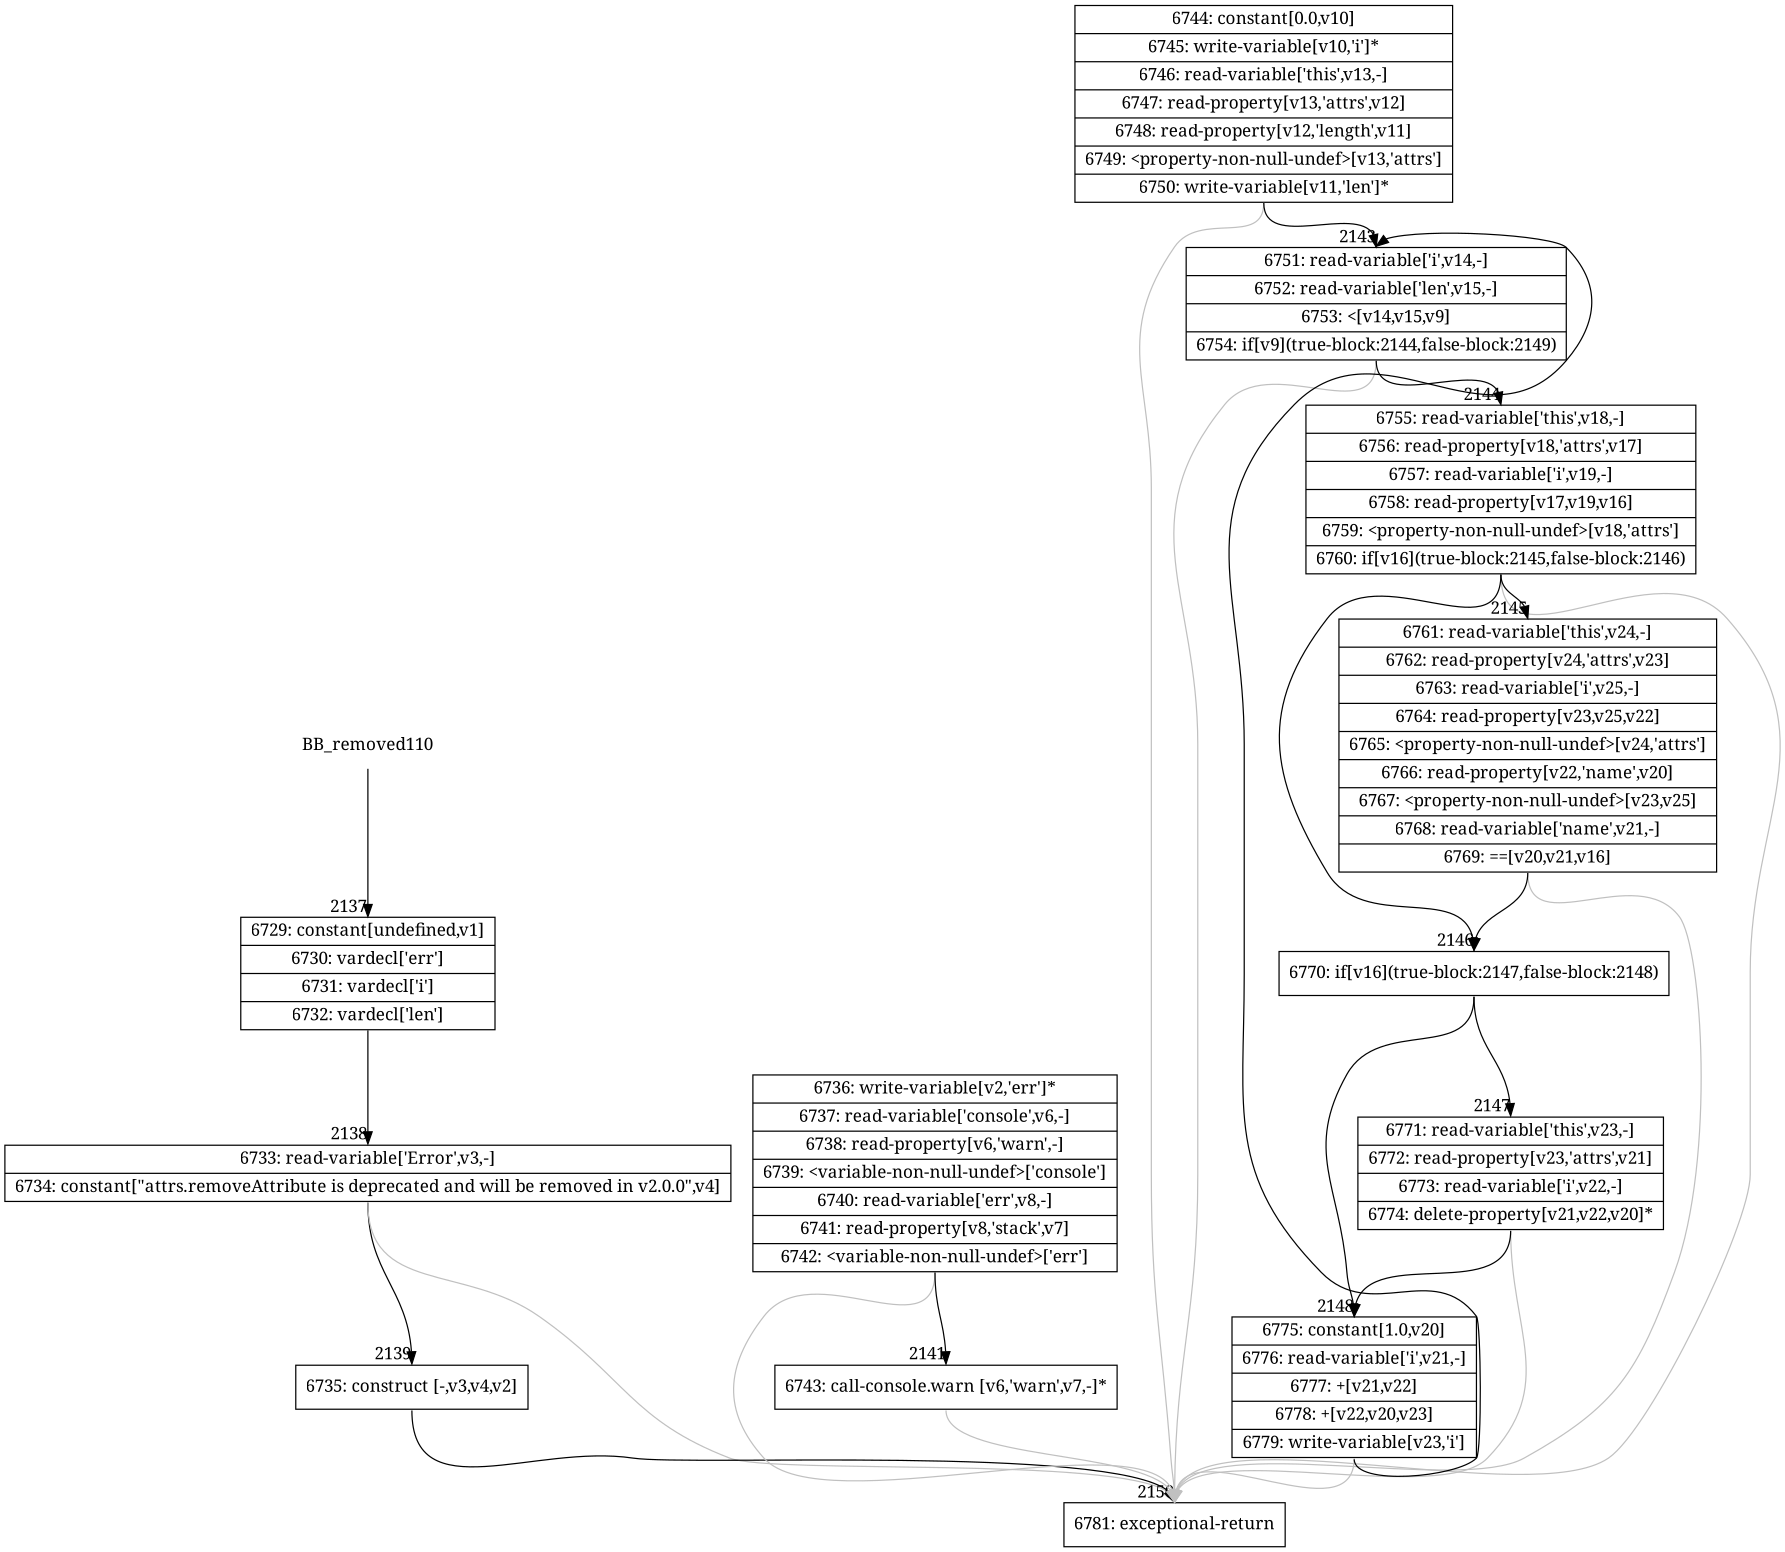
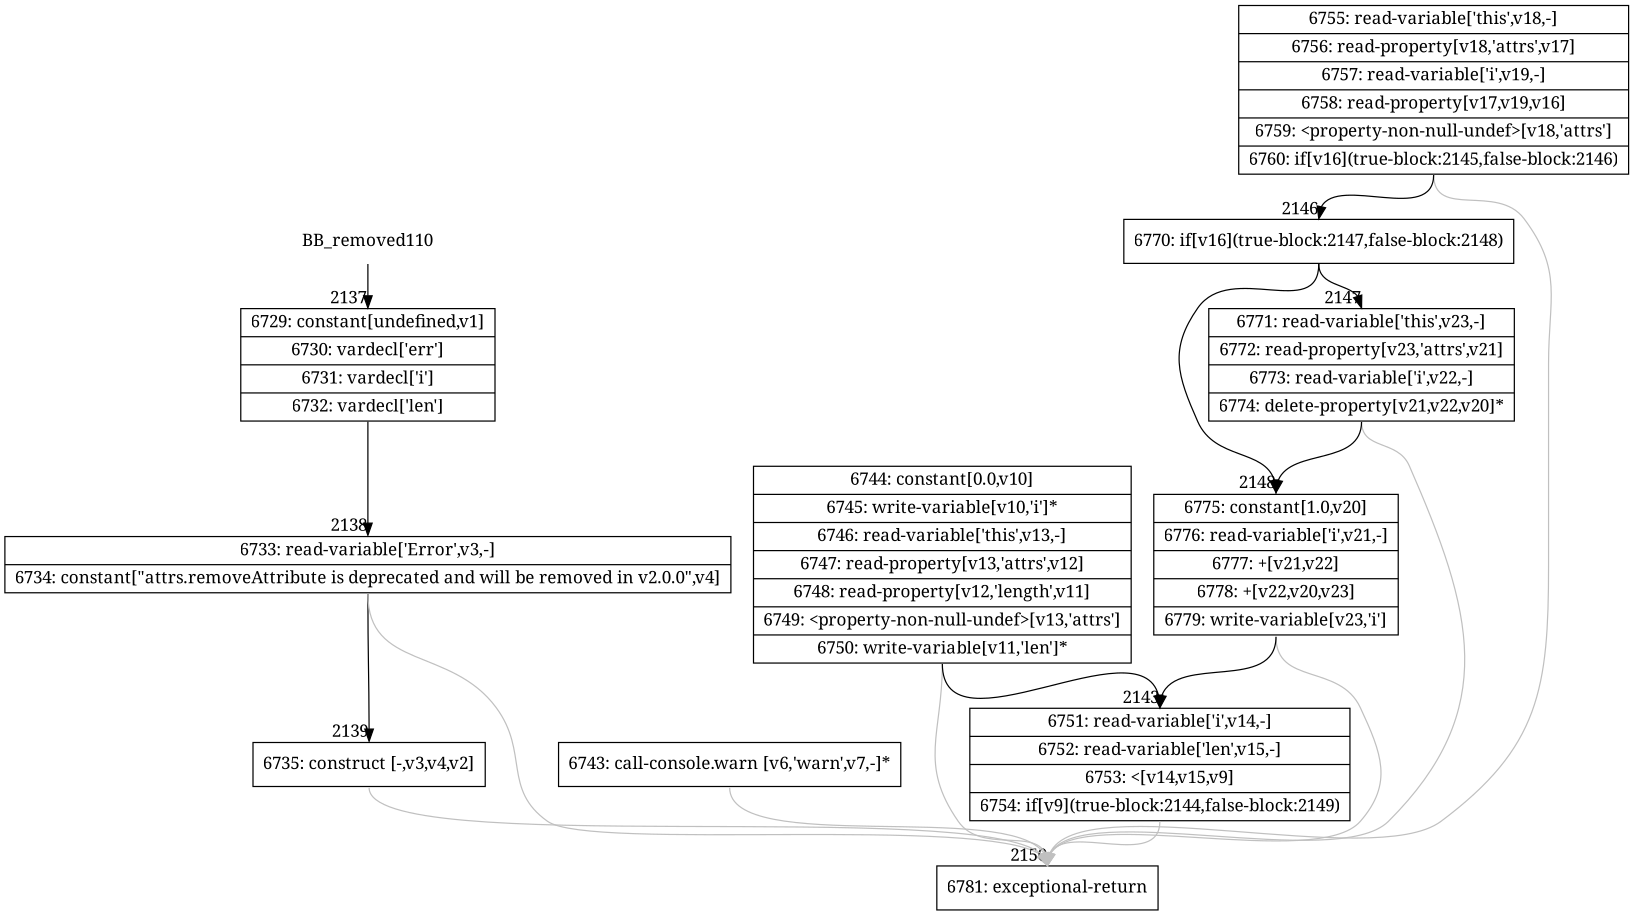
(1453, 381) -> none
(1528, 746) -> none
(935, 1173) -> none
(715, 1460) -> (703, 827)
